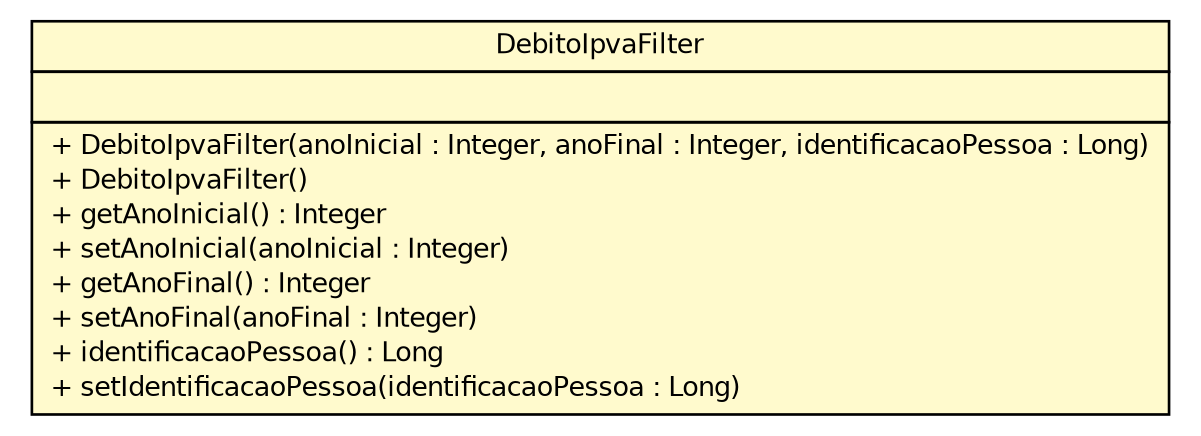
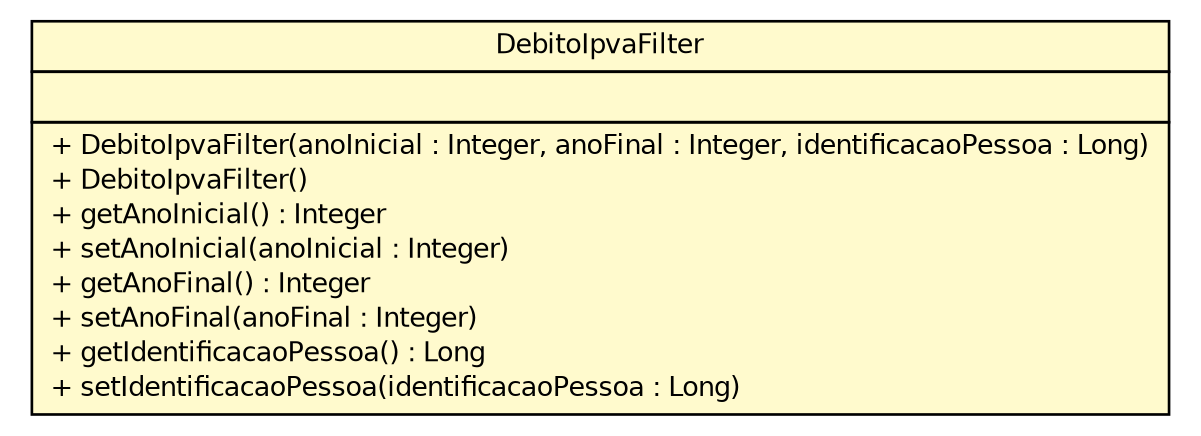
(247, 353) -> (268, 353)
